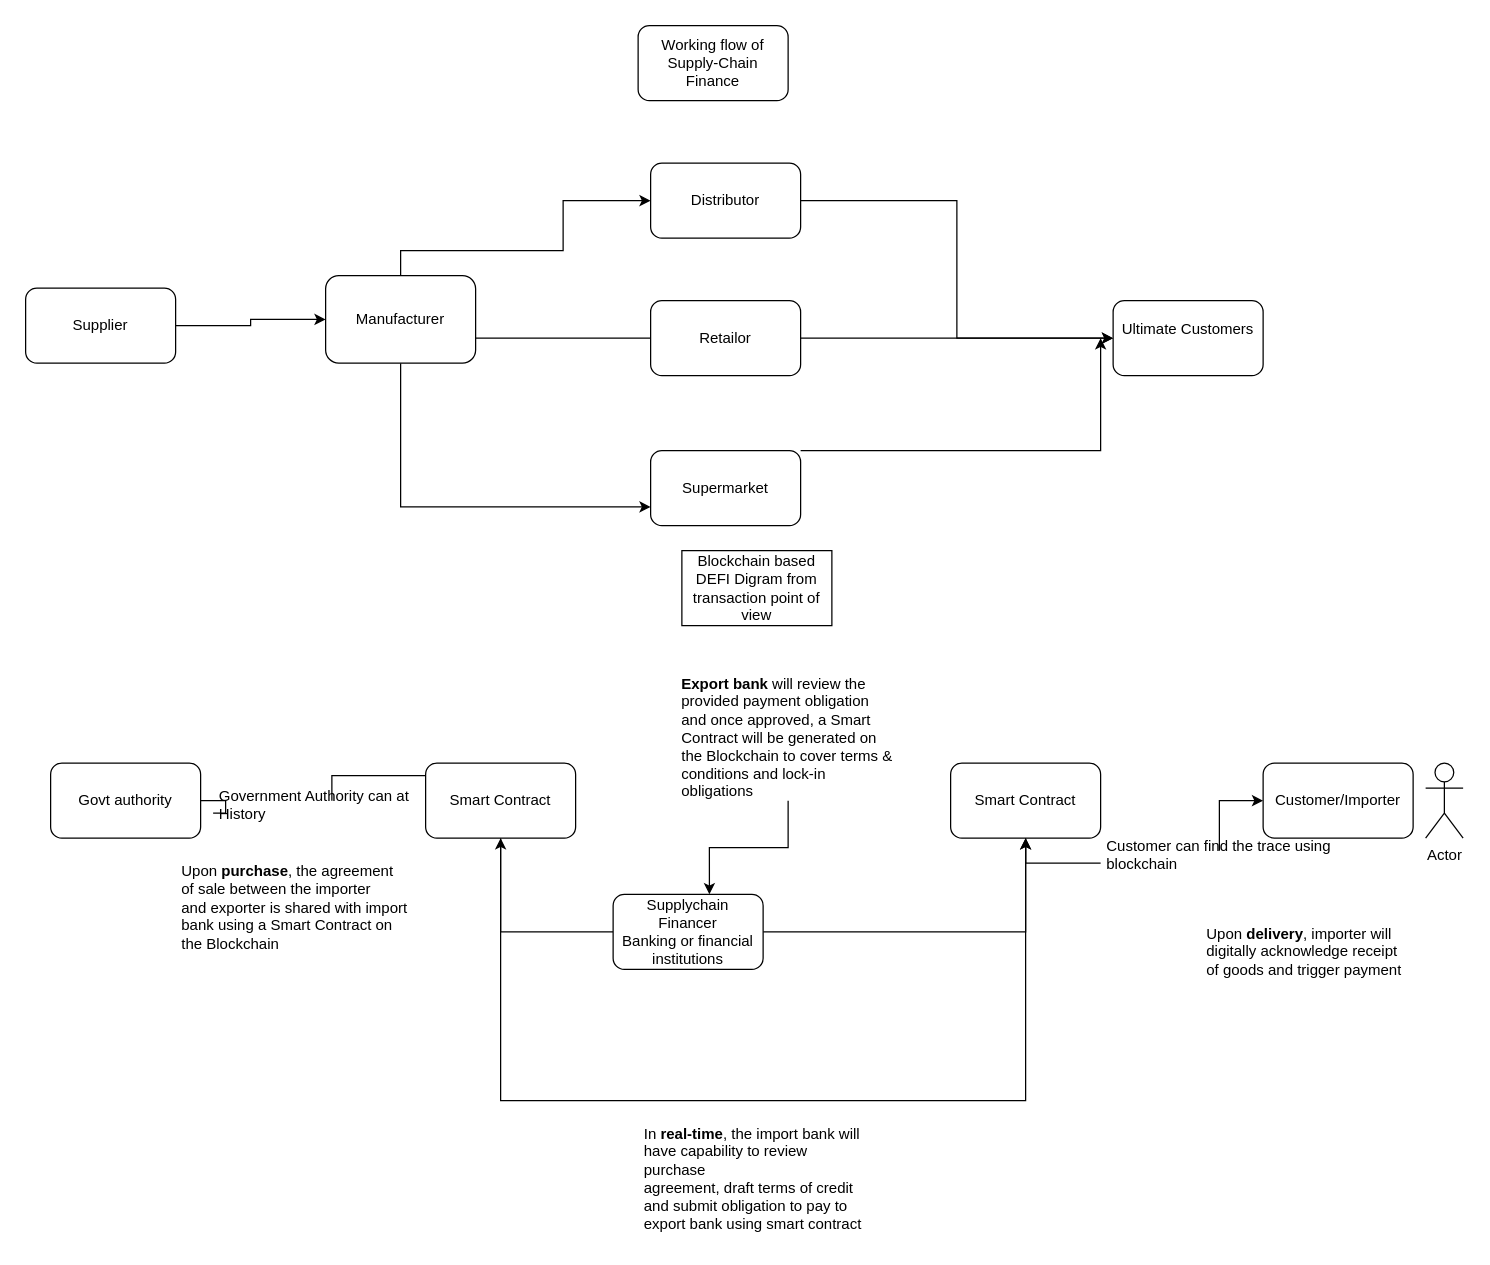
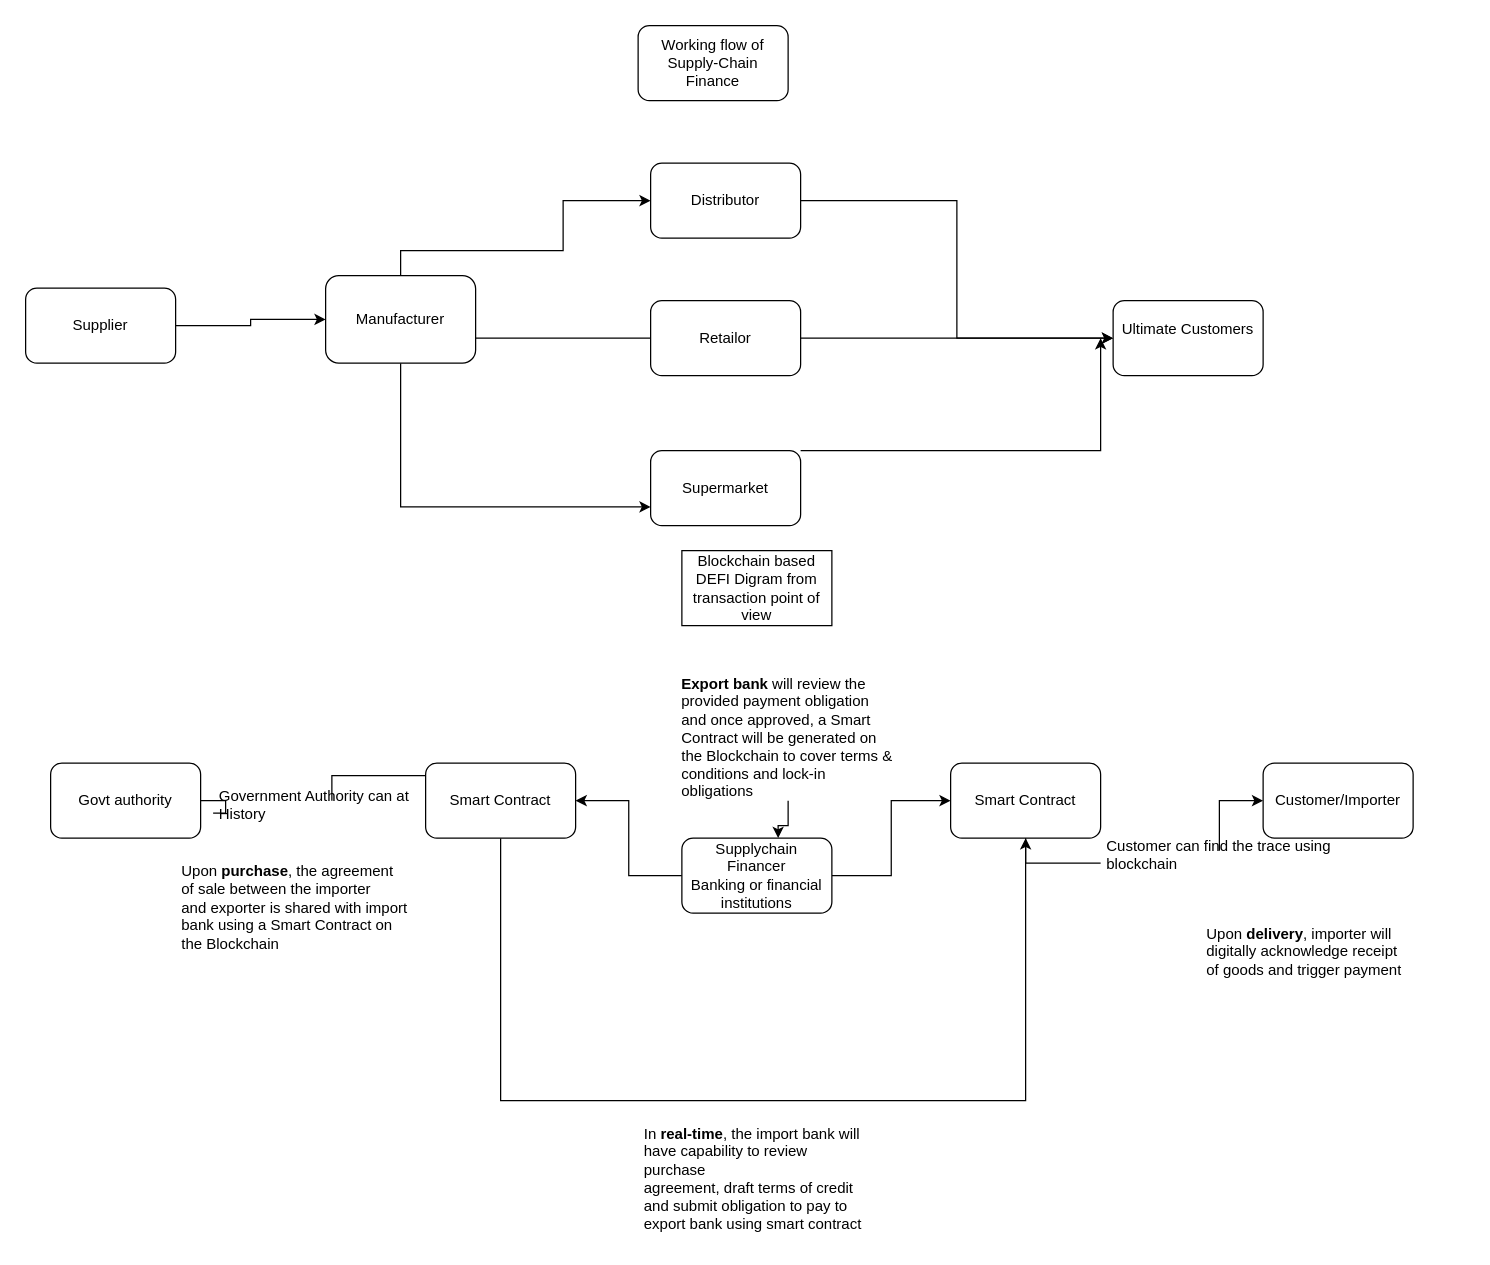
(1444, 801) -> none
(688, 932) -> (757, 876)
